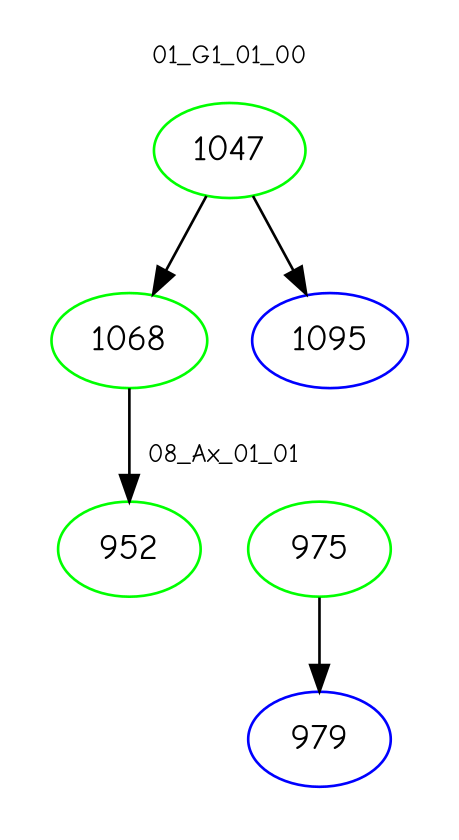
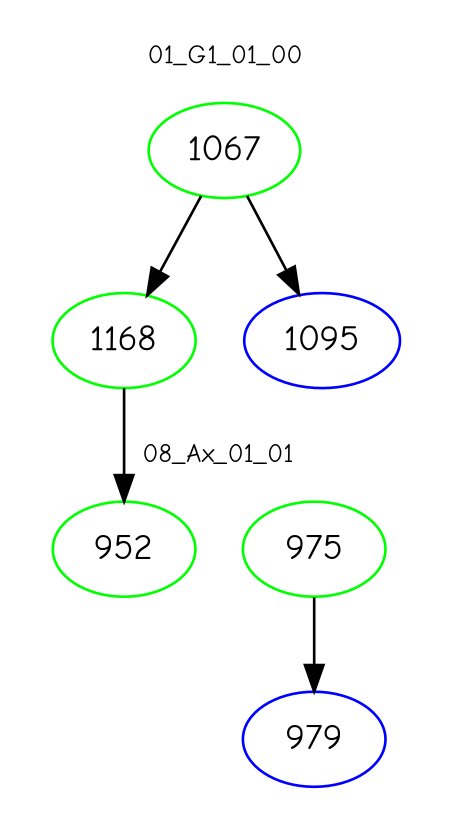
(230, 150) -> (224, 150)
(129, 341) -> (124, 341)
